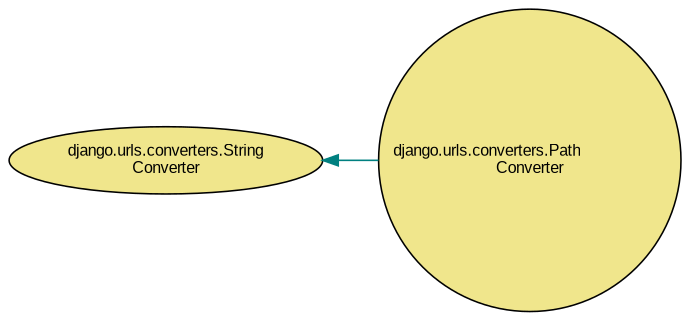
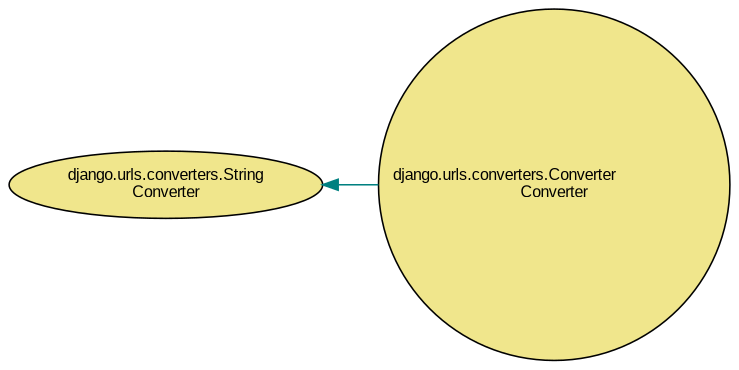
(530, 160) -> (554, 185)
